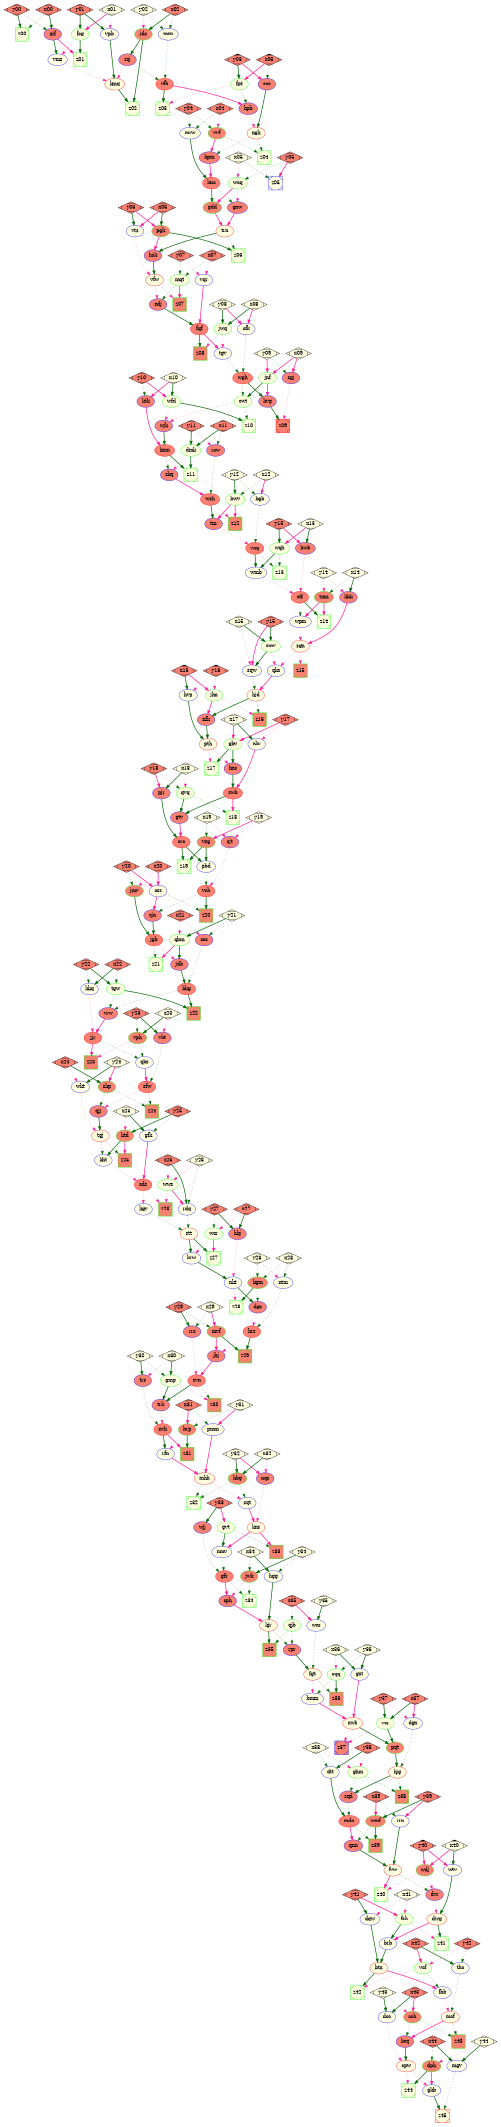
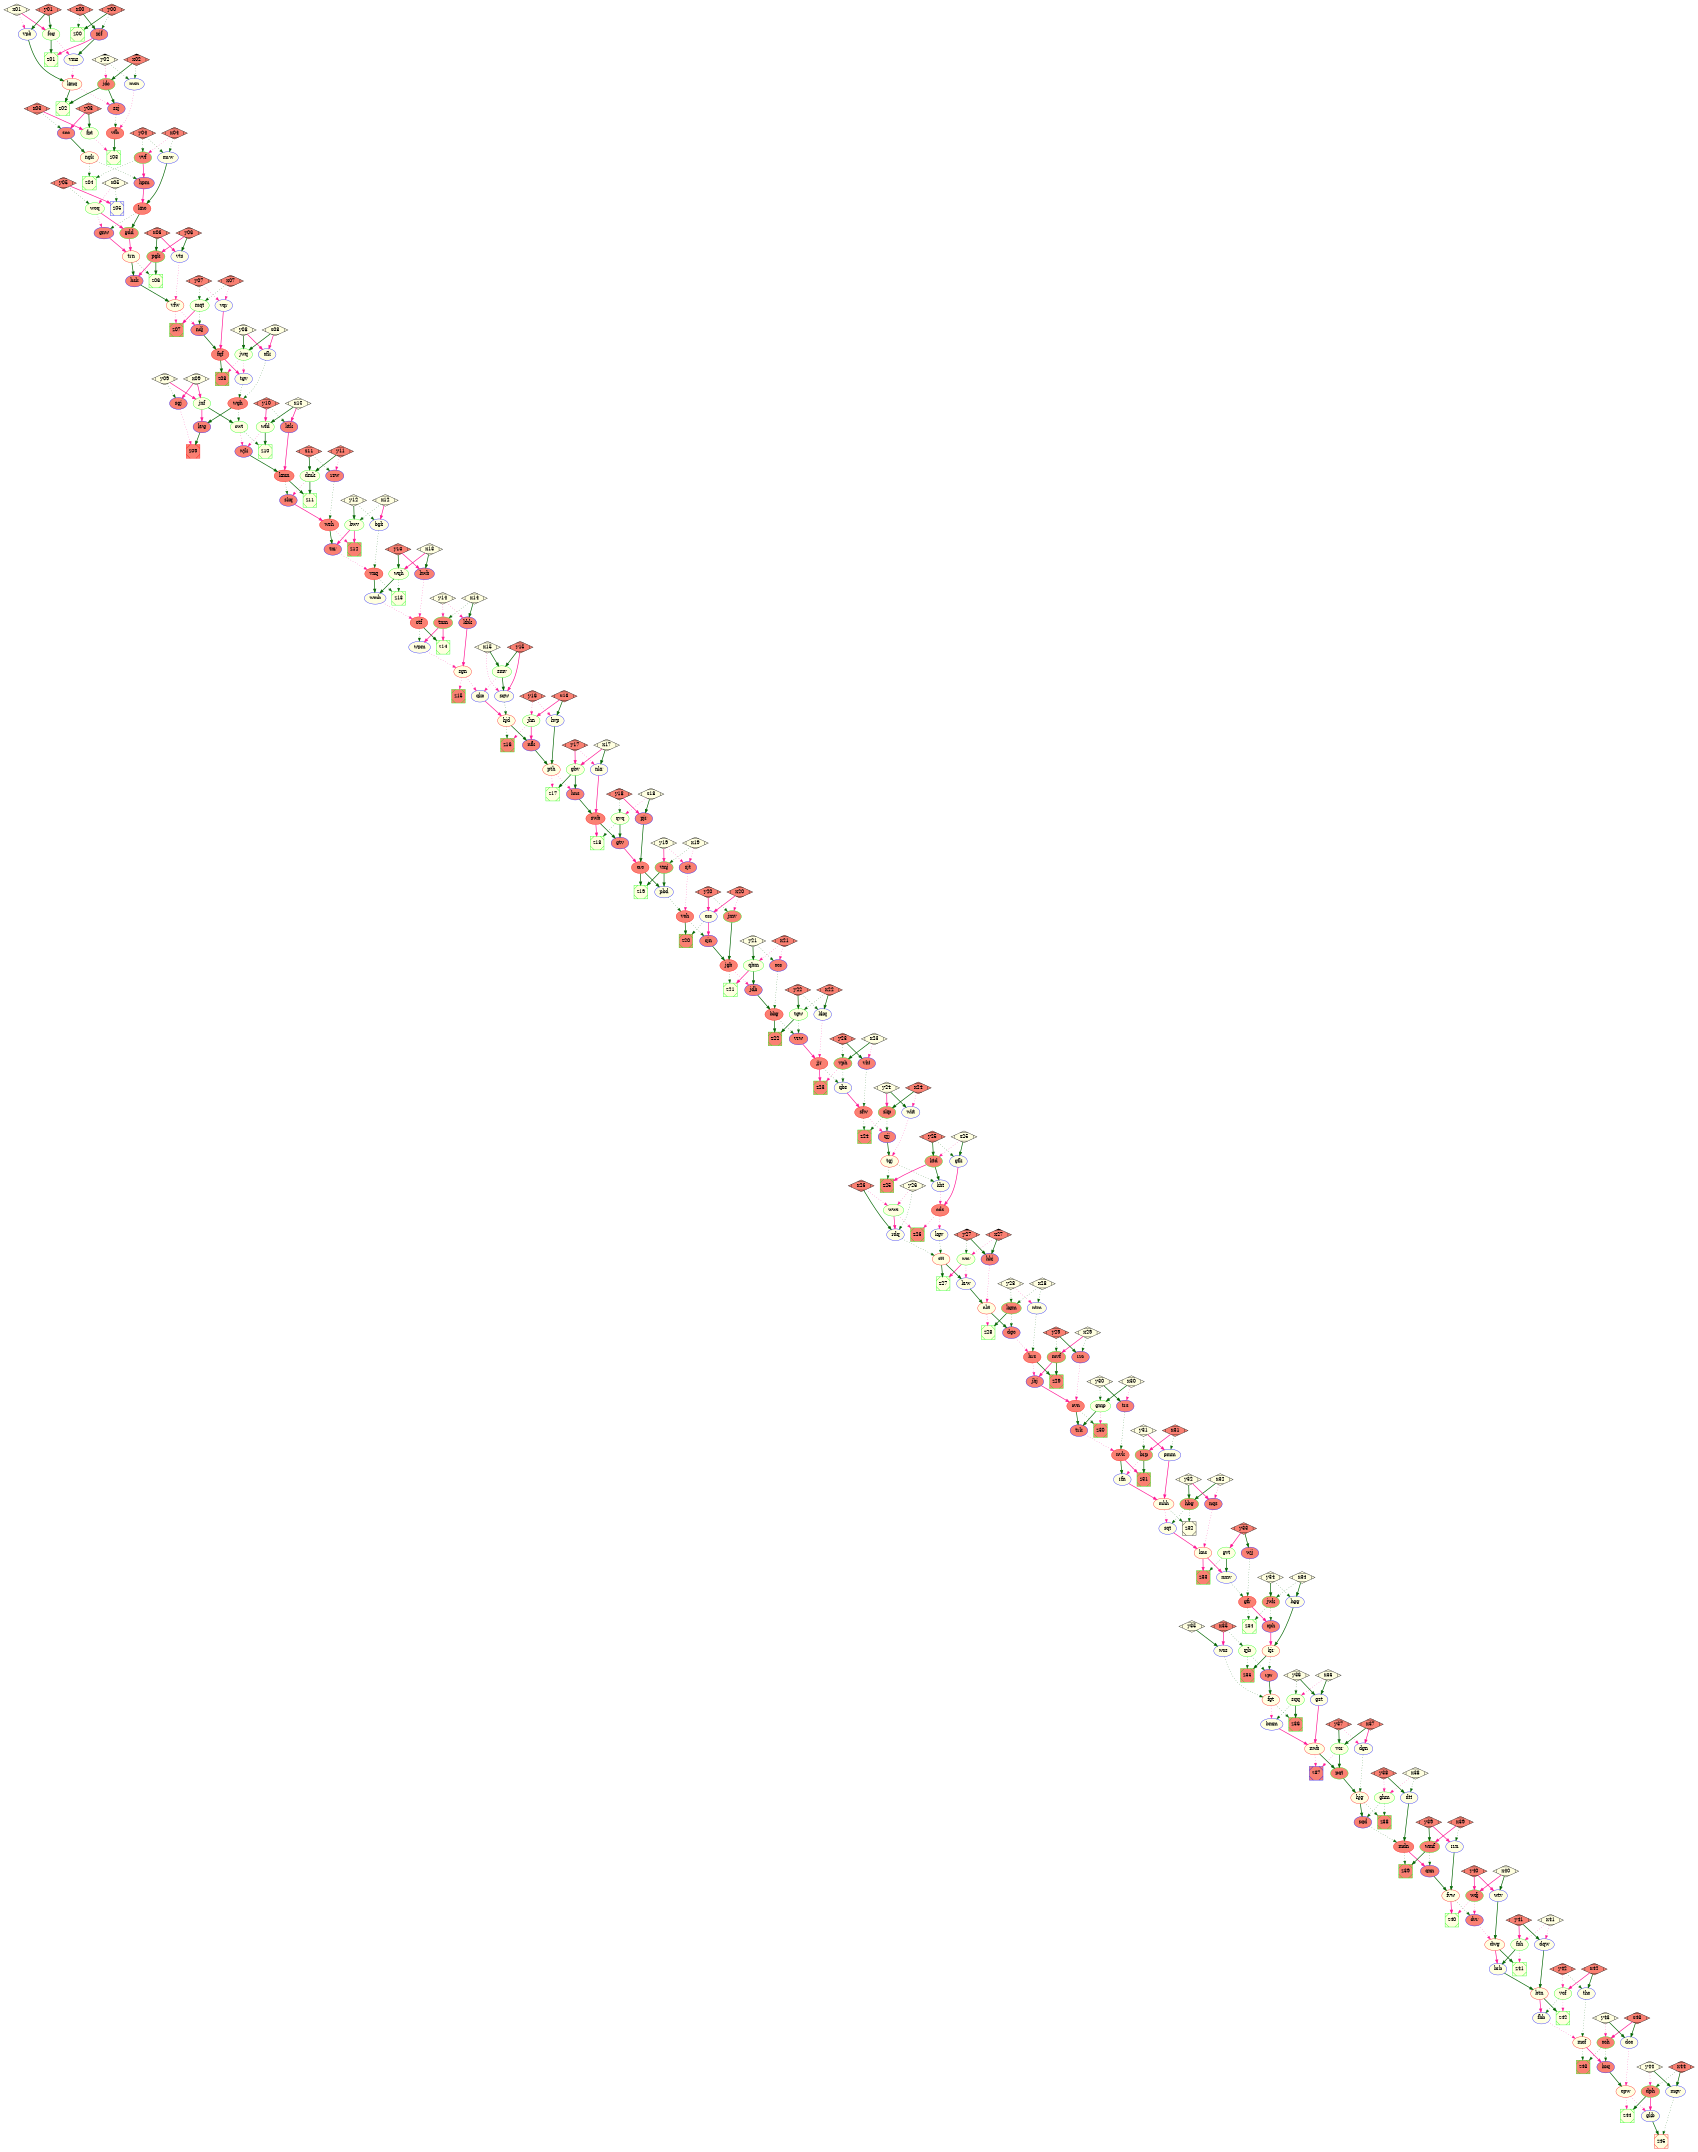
(167, 58) -> (131, 109)
(122, 70) -> (93, 96)
(248, 109) -> none
(233, 1283) -> (987, 1308)
(194, 1503) -> (1189, 1528)
(240, 1587) -> (1271, 1613)
